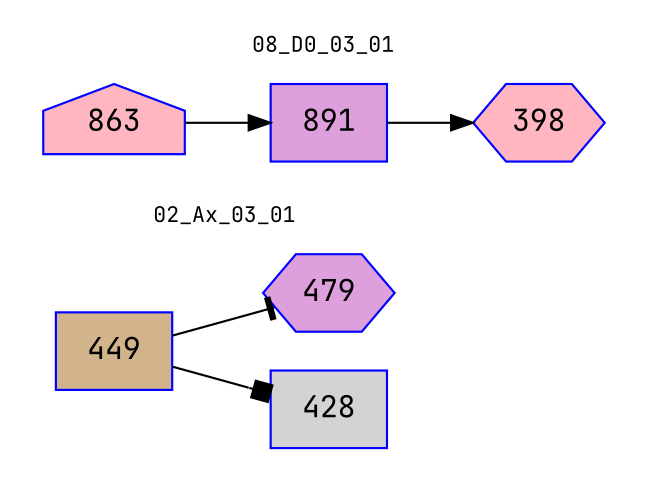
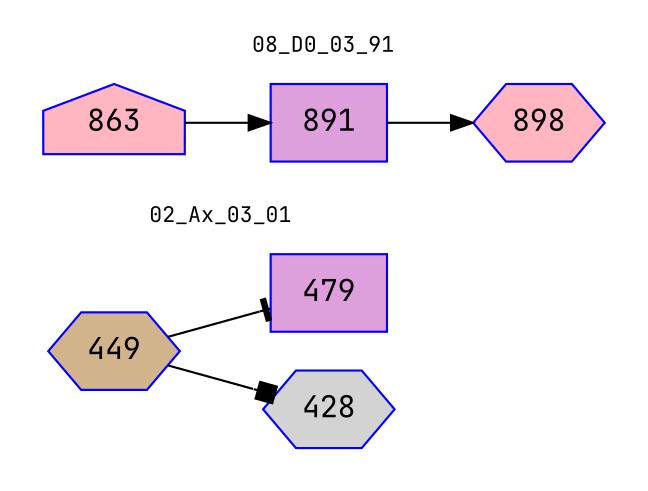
(324, 46) -> (324, 46)
(539, 123) -> (539, 123)
(329, 293) -> (329, 293)
(114, 351) -> (114, 351)
(329, 409) -> (329, 409)
